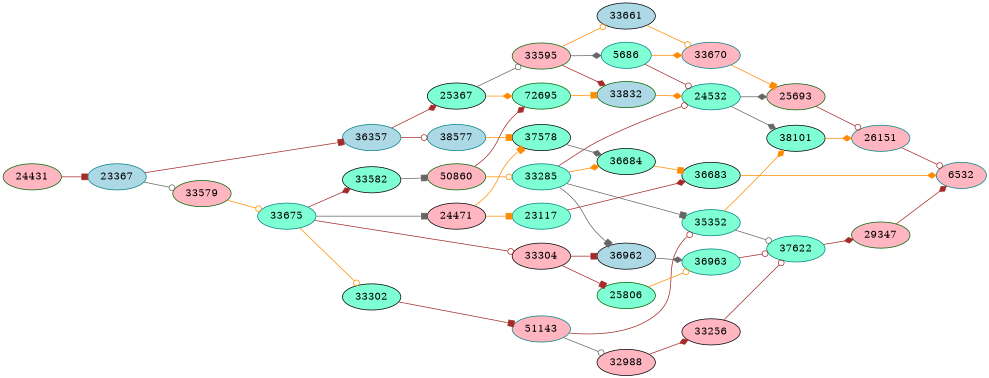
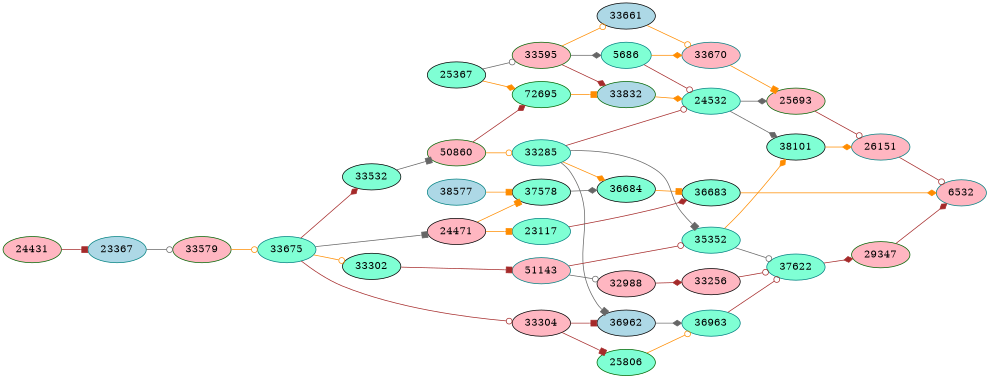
(372, 138) -> none
(372, 180) -> (372, 177)
